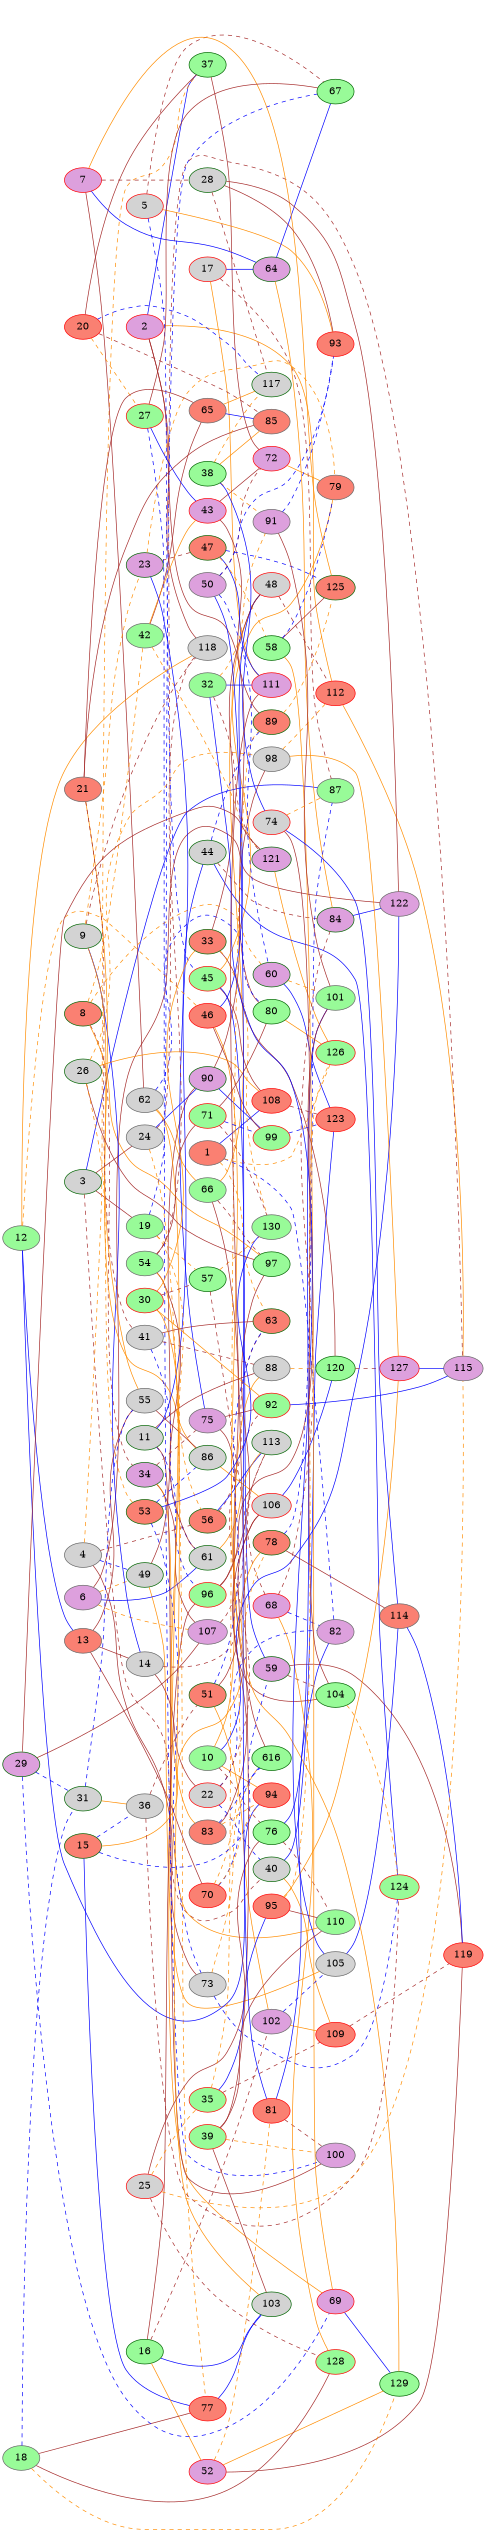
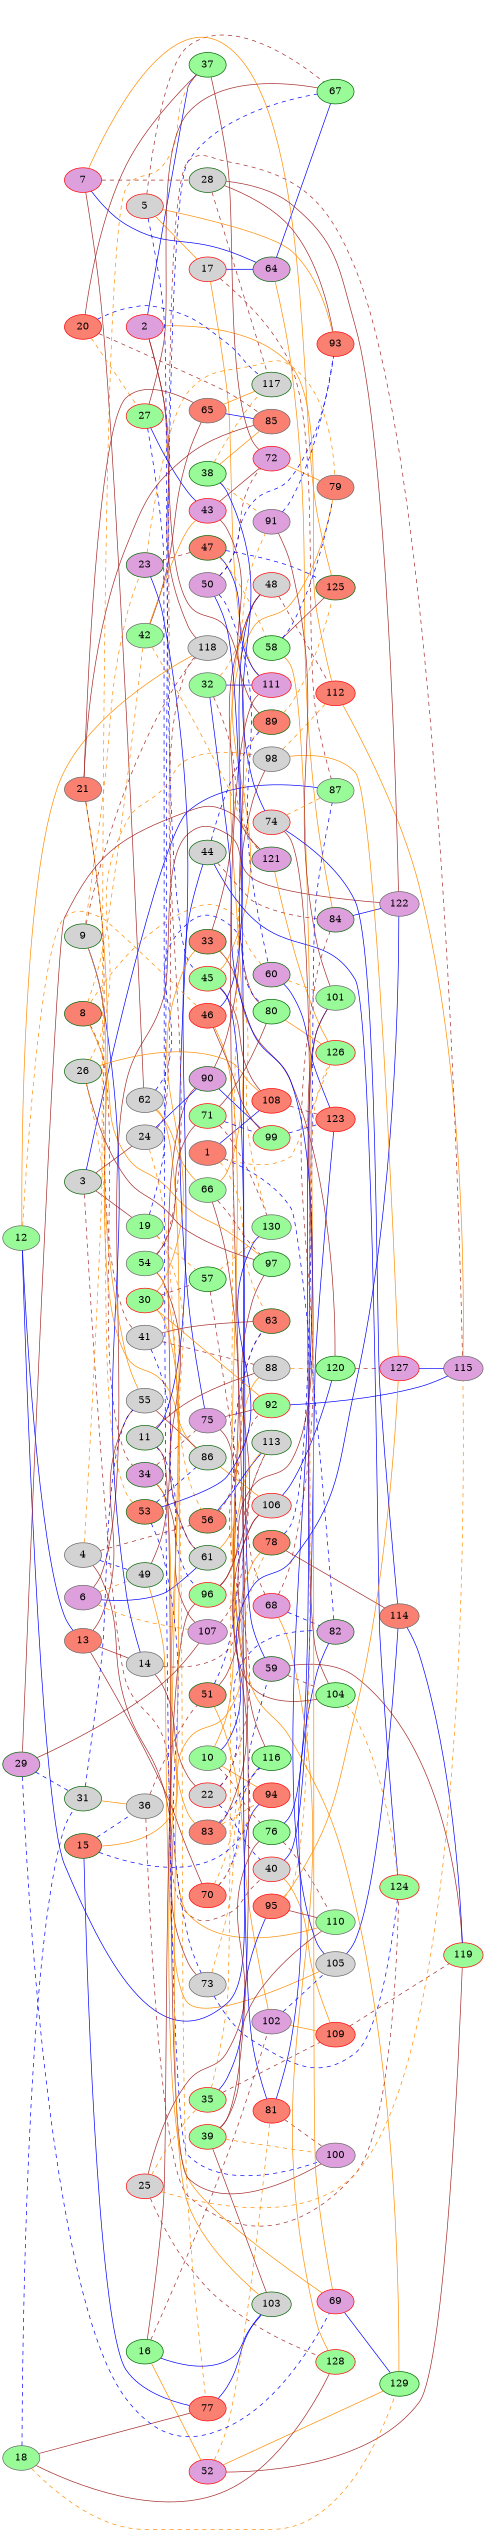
none -> (171, 233)
(336, 1632) -> (336, 1632)
(272, 1758) -> (272, 1758)
(272, 1869) -> (272, 1869)
(463, 1955) -> (463, 1955)
